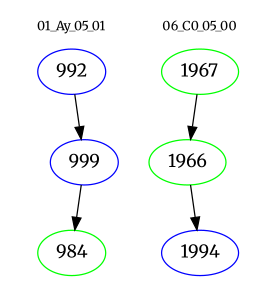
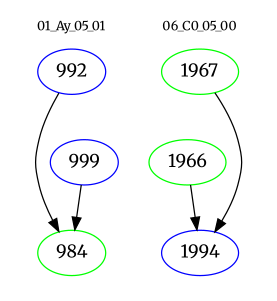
(77, 110) -> (36, 156)
(195, 110) -> (241, 156)
